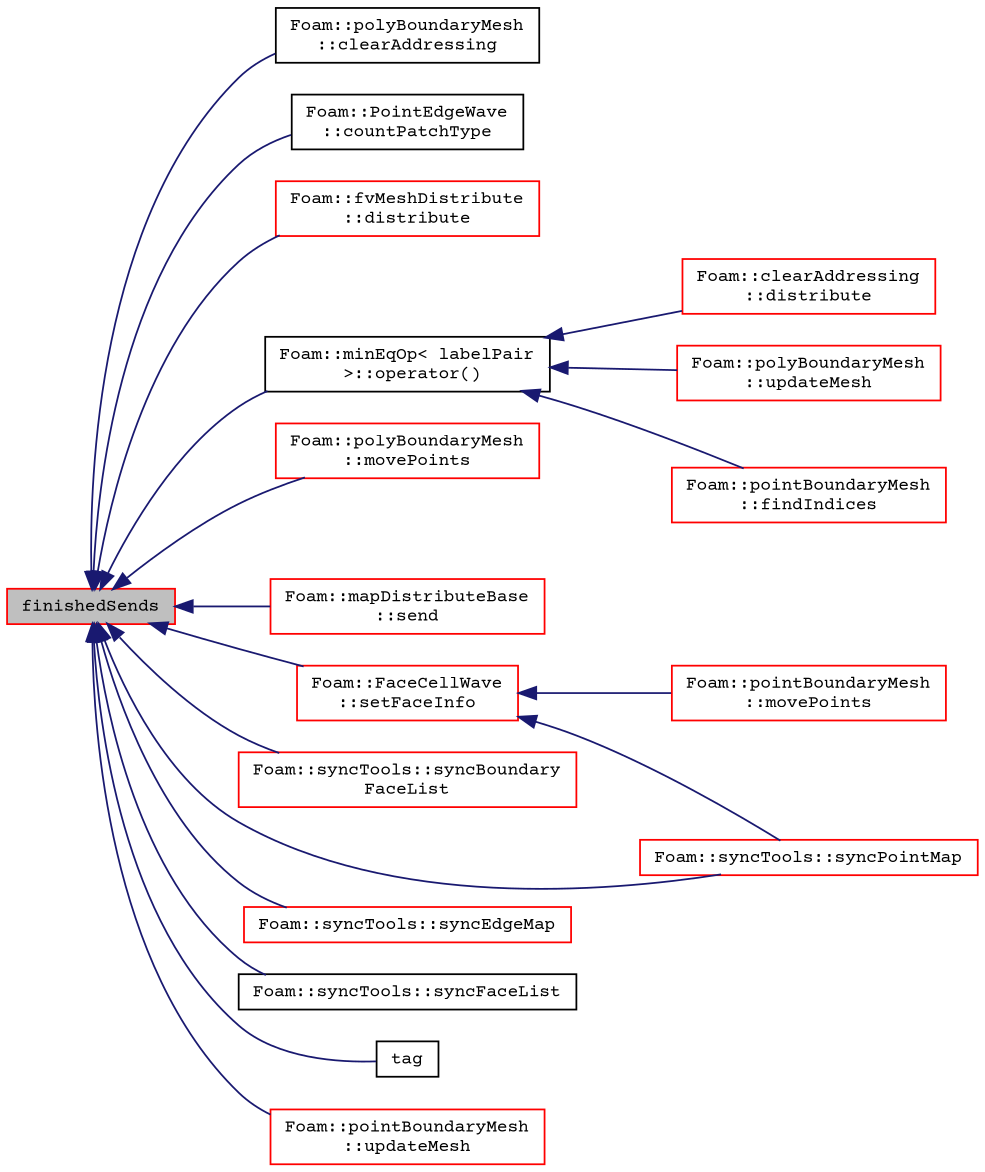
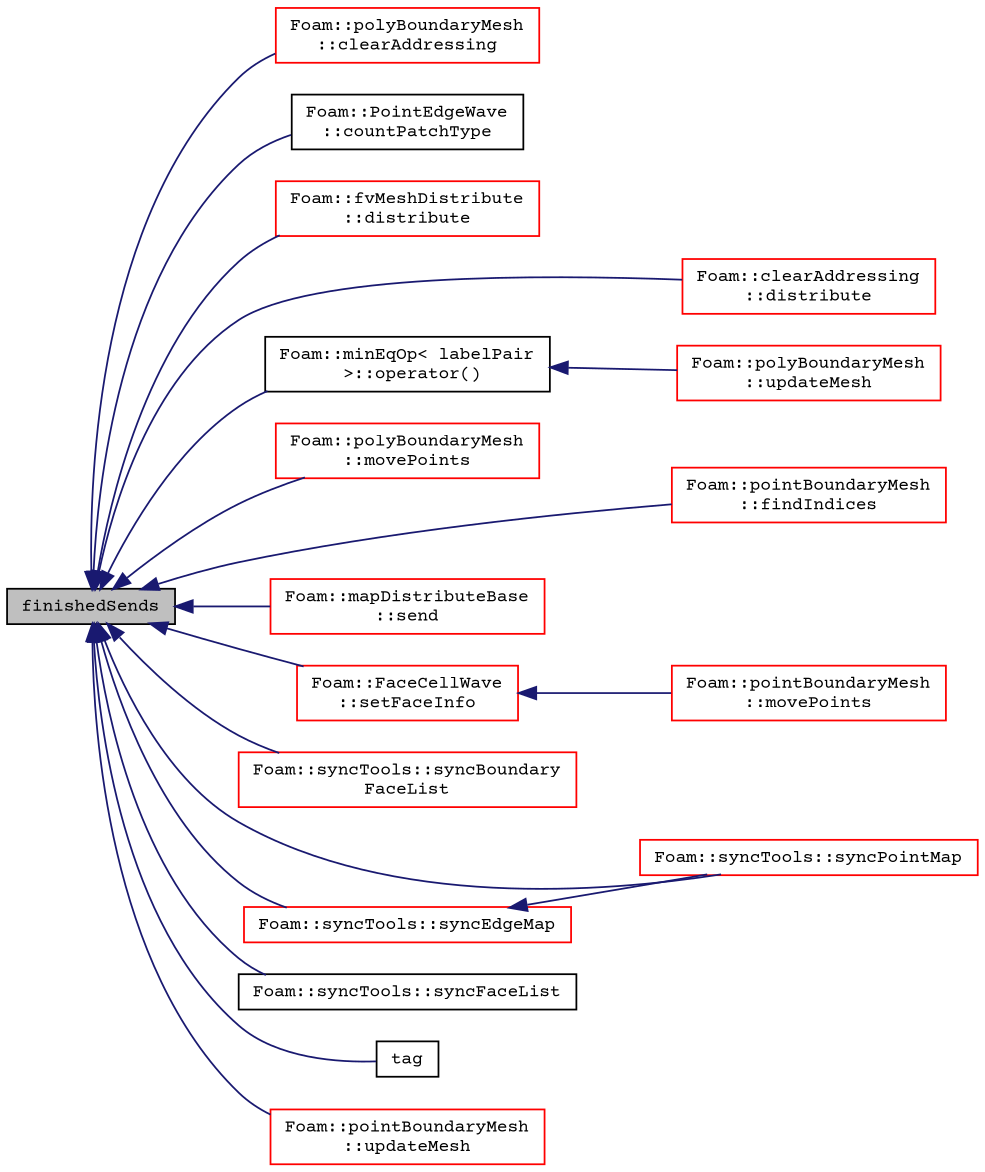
(408, 35) -> (408, 35)
(622, 323) -> (312, 295)
(642, 429) -> (413, 533)
(91, 606) -> (91, 606)
(661, 774) -> (617, 890)
